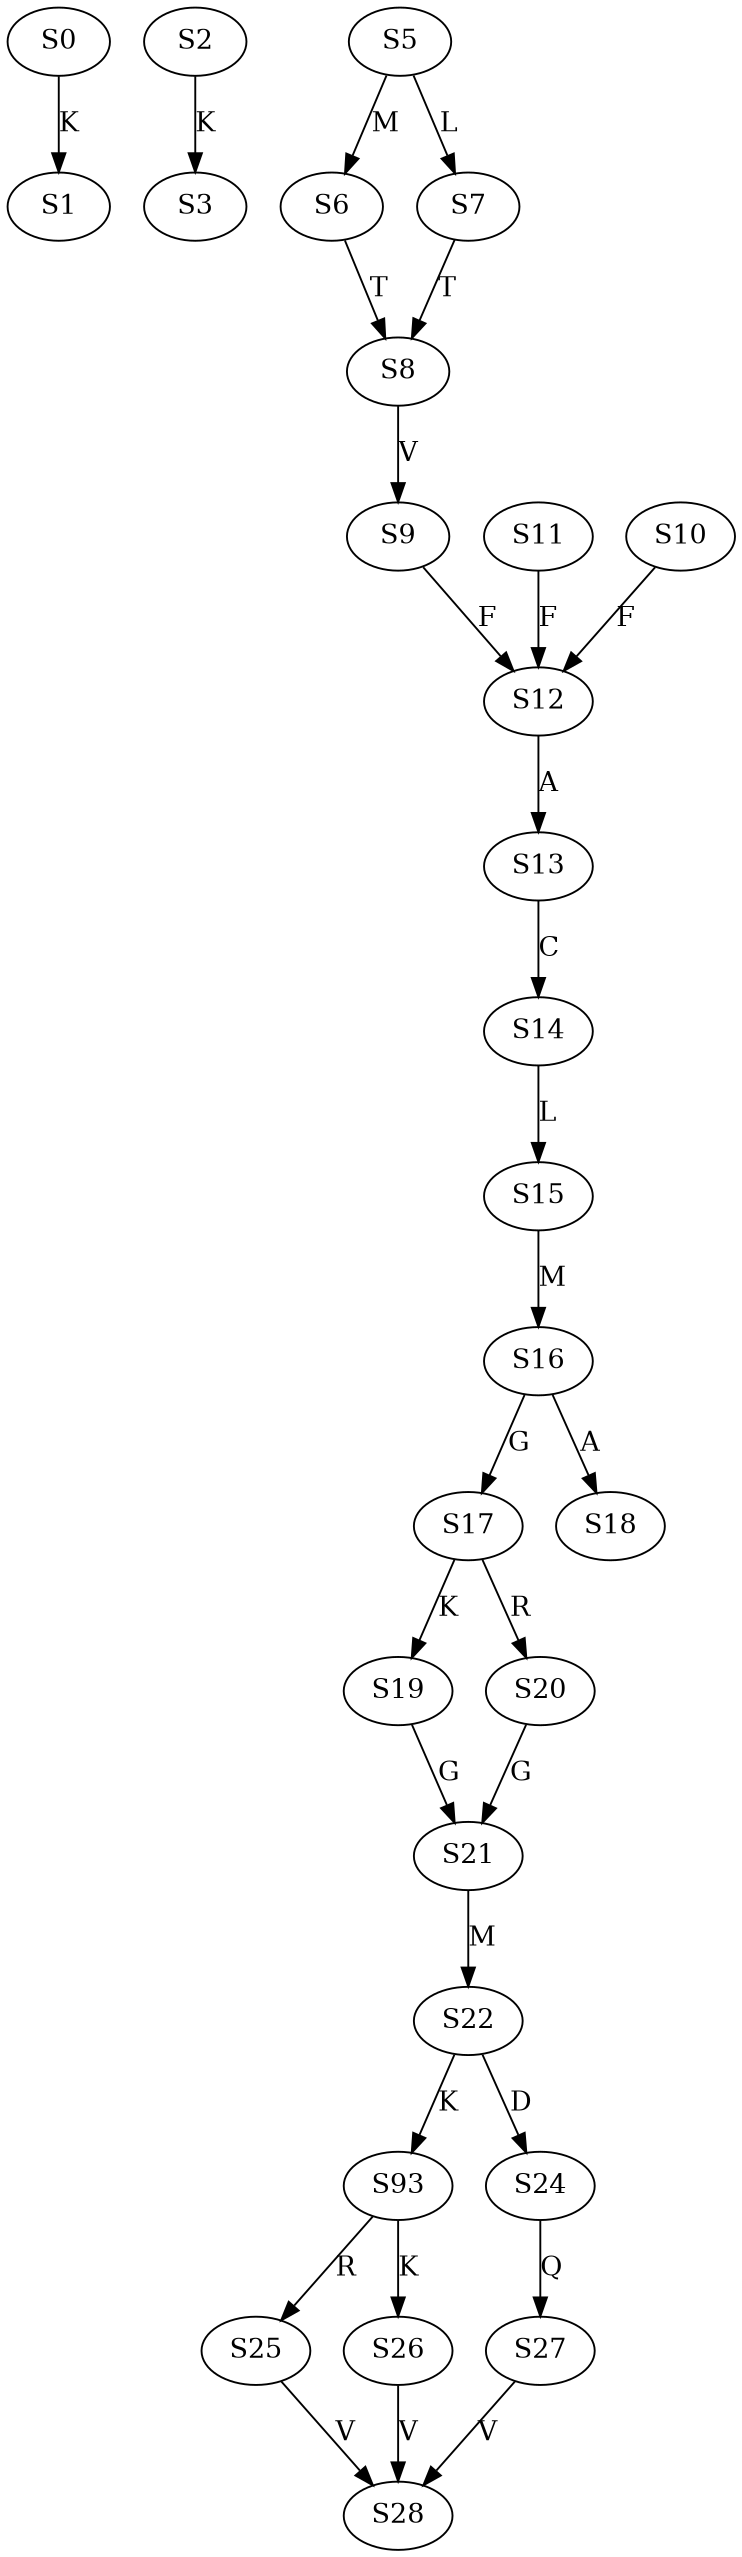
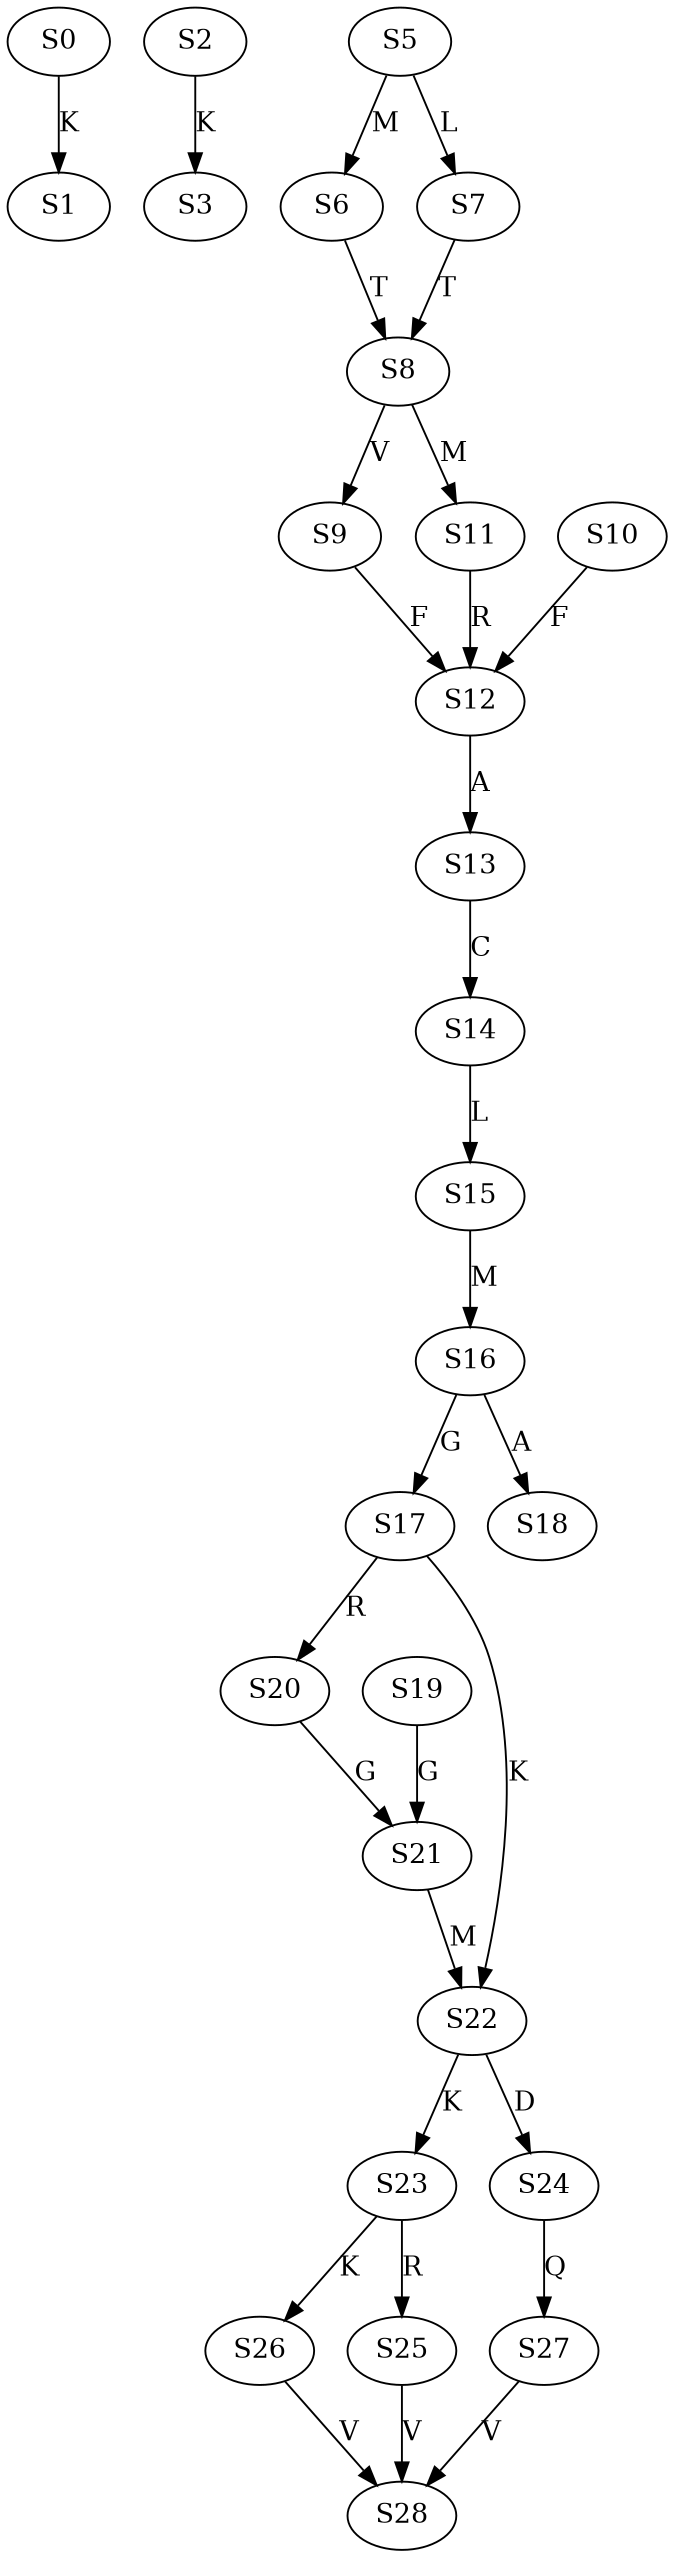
none -> (430, 445)
(548, 619) -> (481, 619)
(437, 1600) -> (505, 1753)
(398, 2186) -> (402, 2186)
